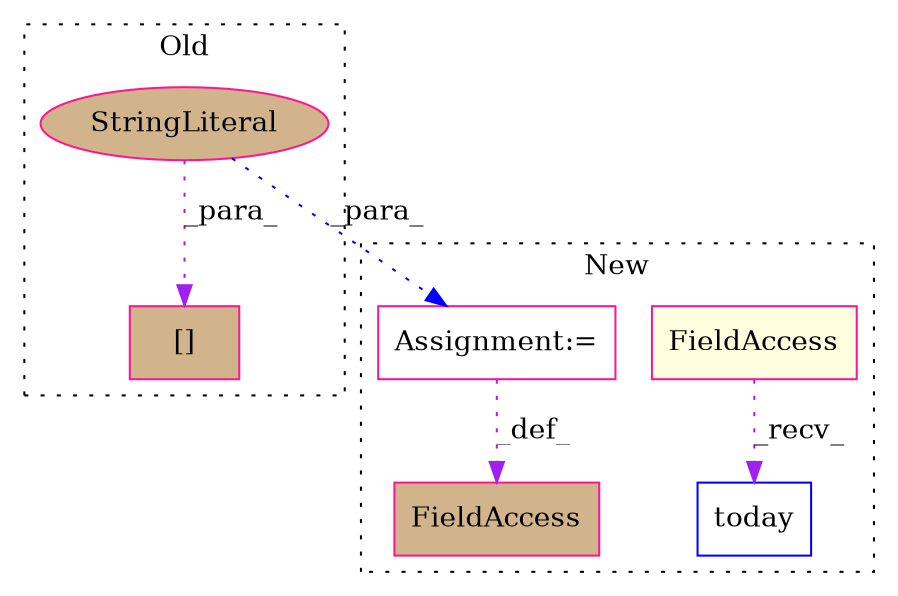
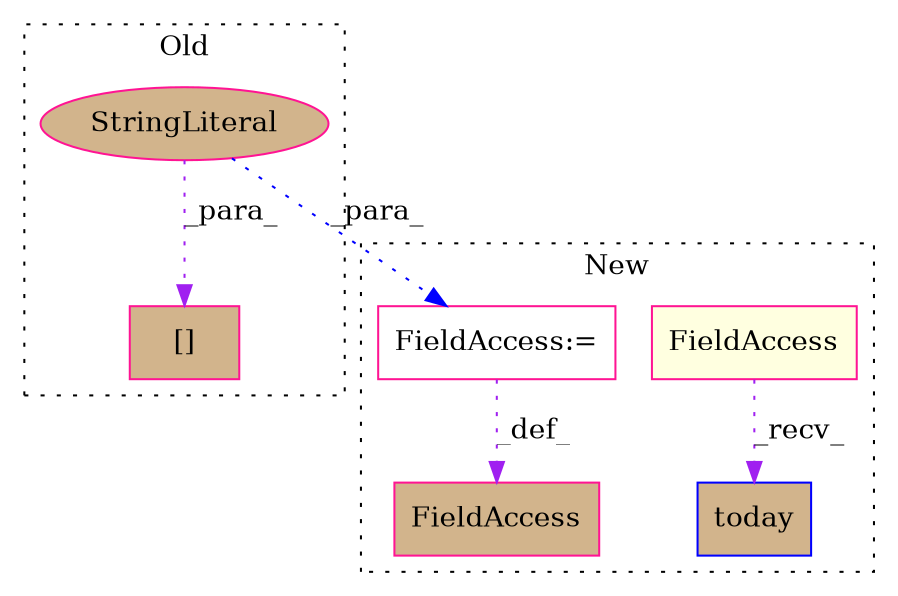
(497, 343) -> (497, 343)
(754, 519) -> (754, 519)
